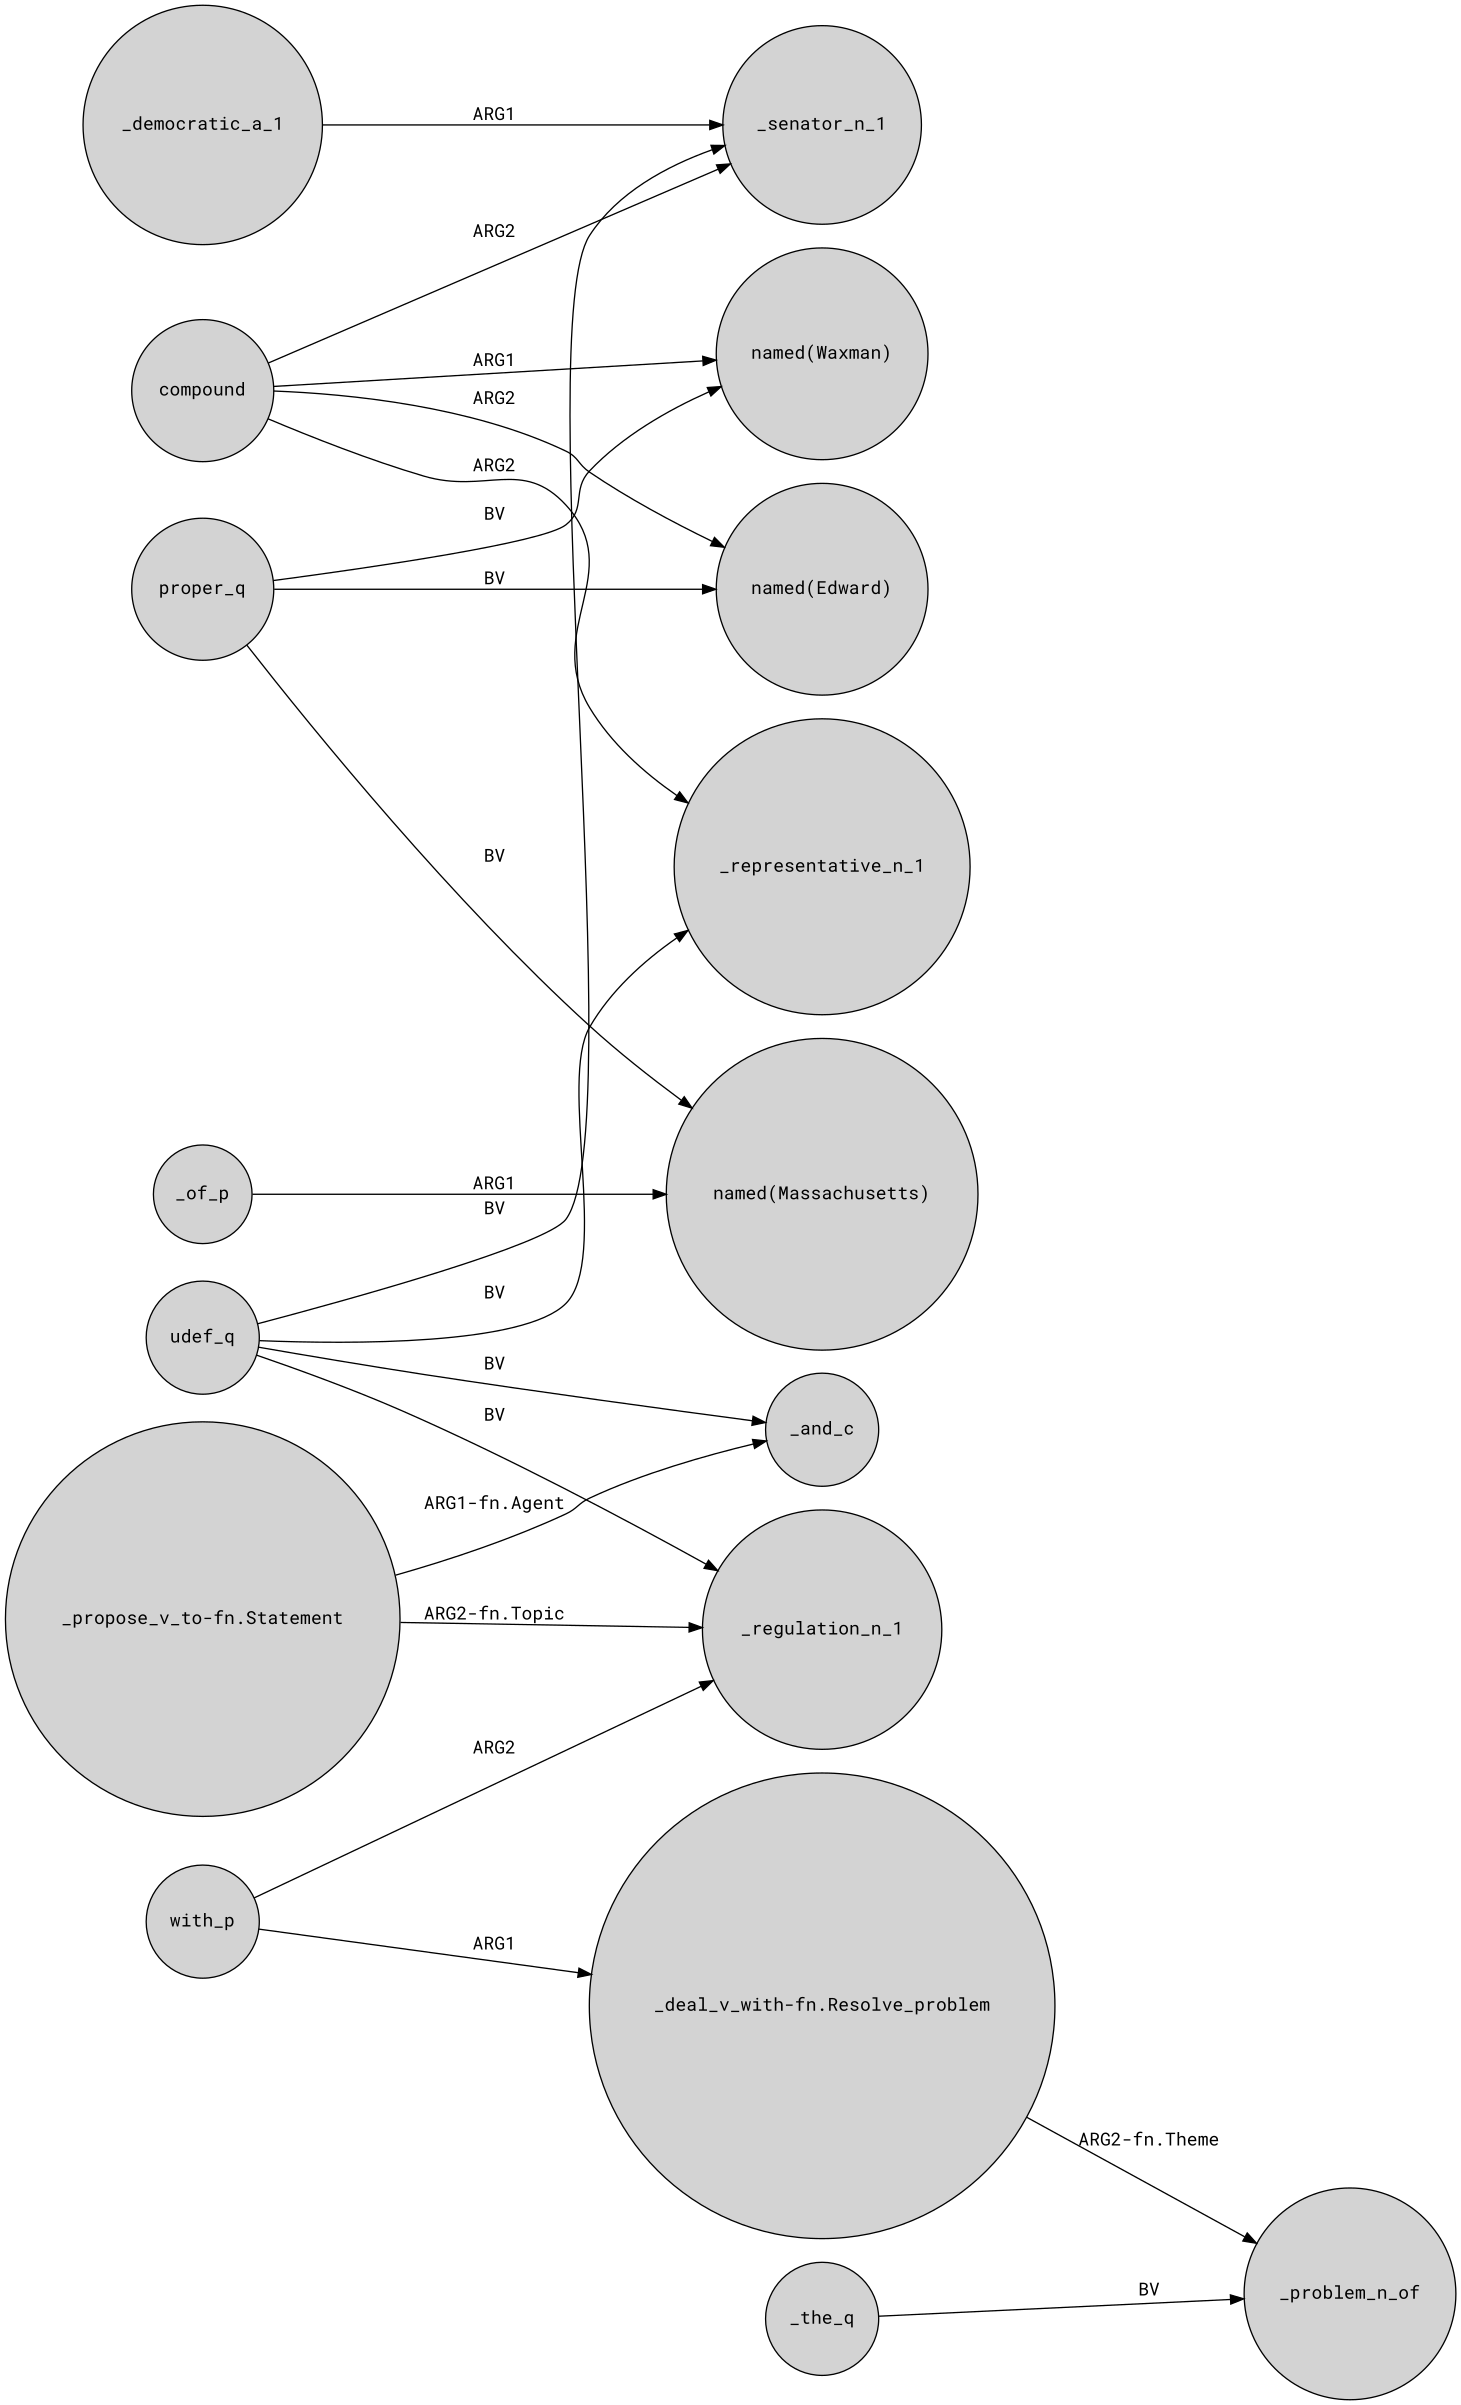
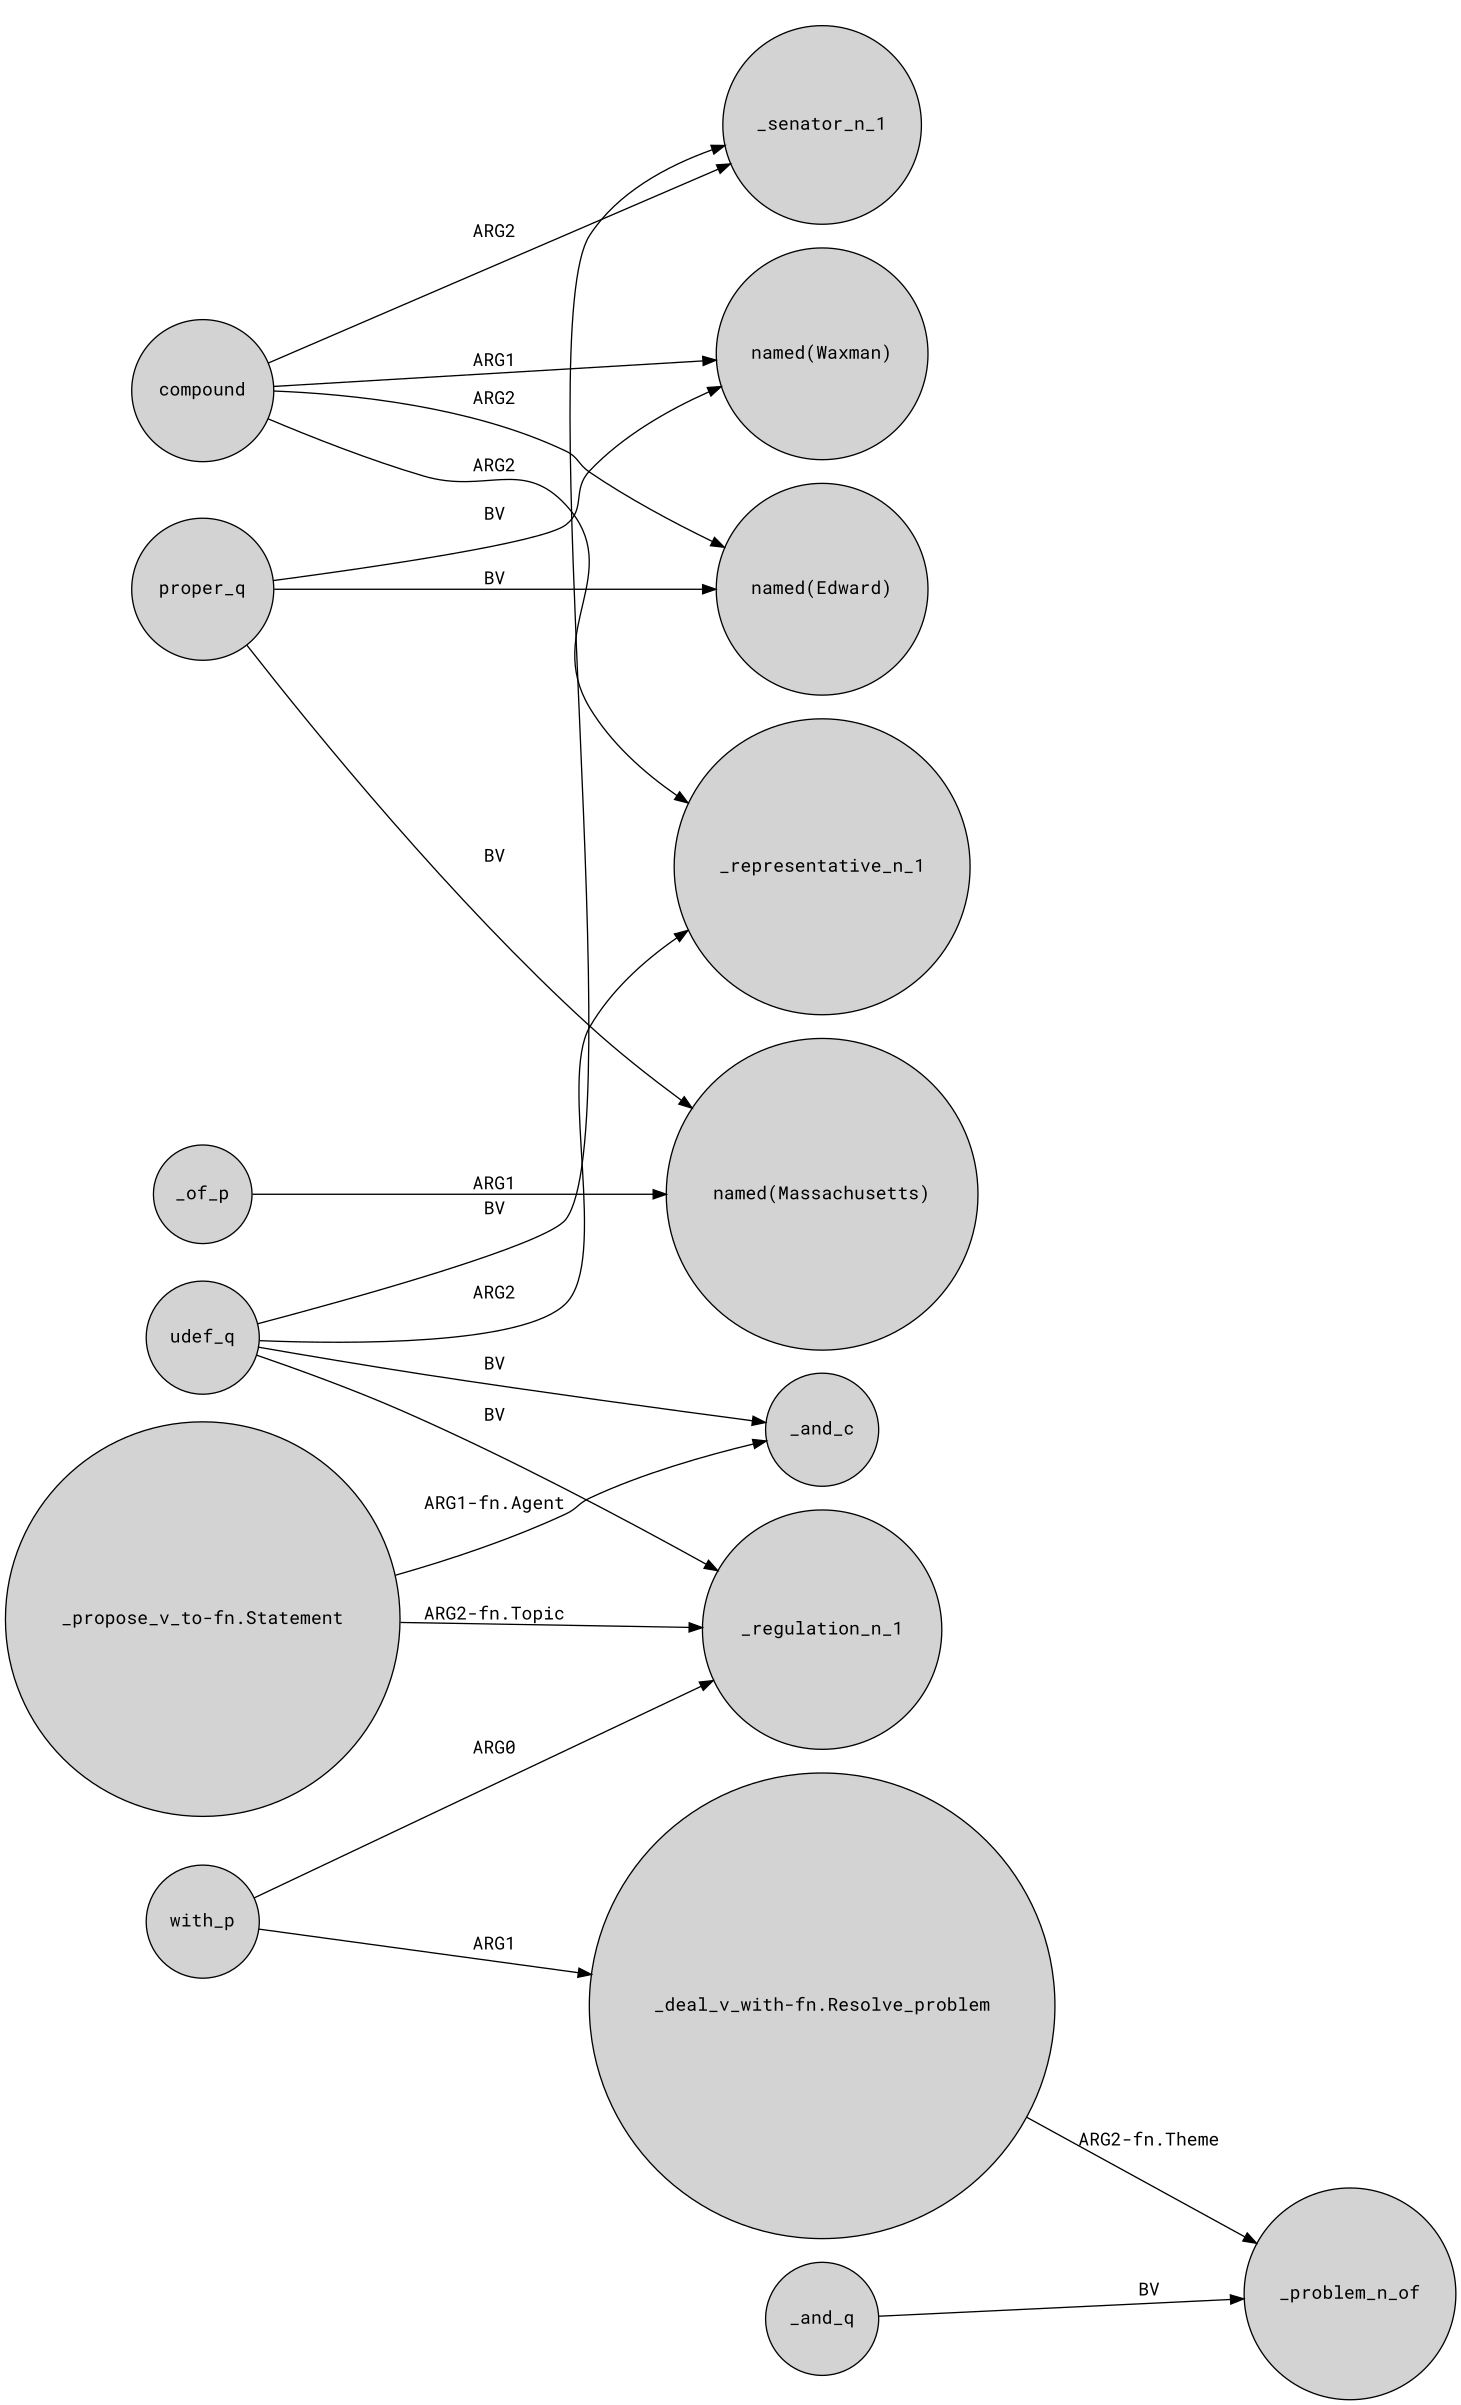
(203, 125) -> none
(495, 1294) -> (495, 1294)
(495, 1749) -> (495, 1749)
(822, 2319) -> (822, 2319)
